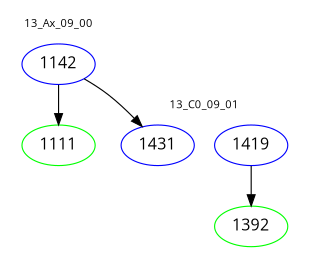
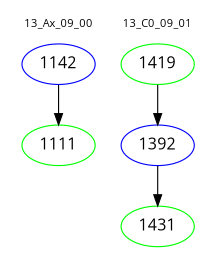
(120, 105) -> (158, 180)
(158, 145) -> (158, 226)
(251, 145) -> (158, 64)
(251, 226) -> (158, 145)
